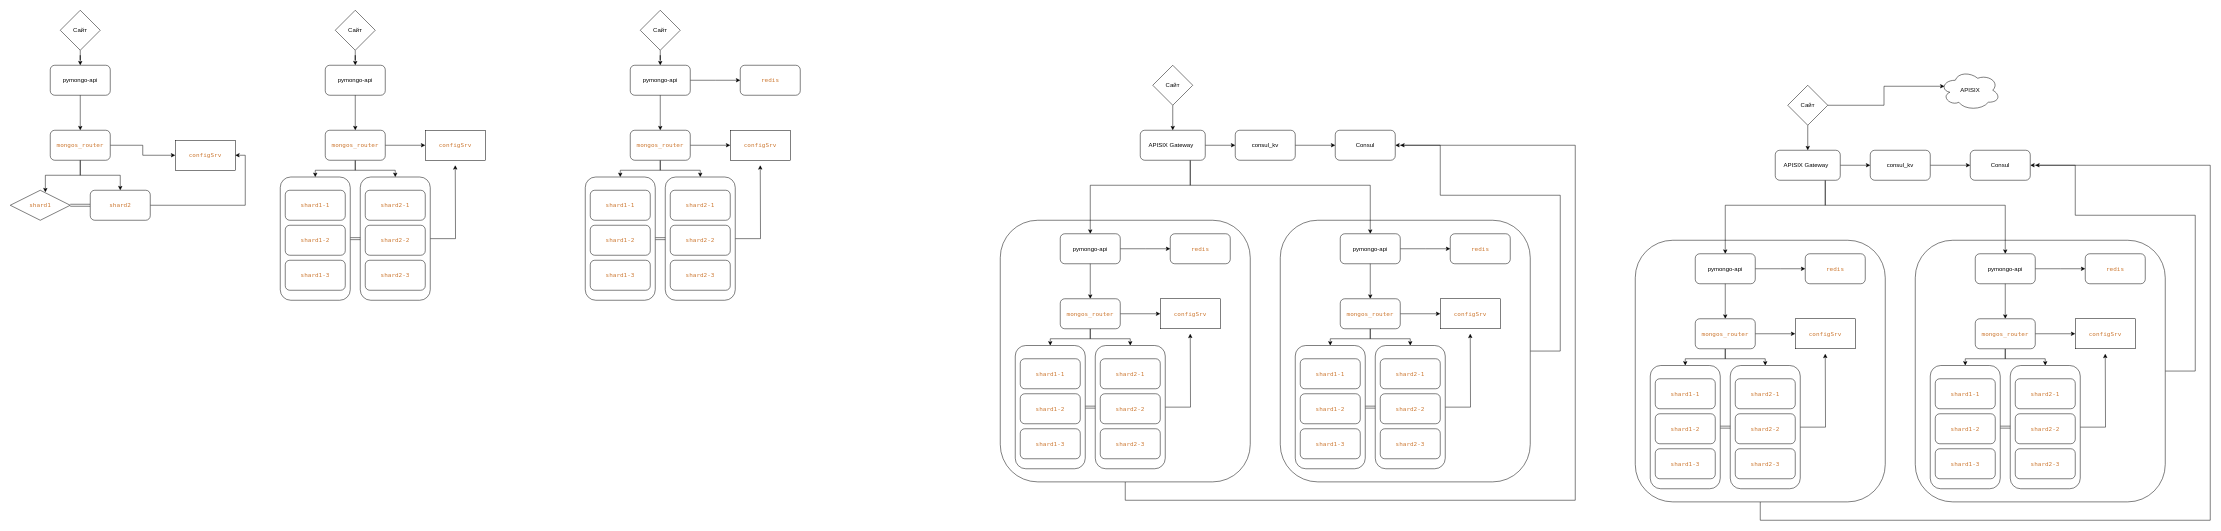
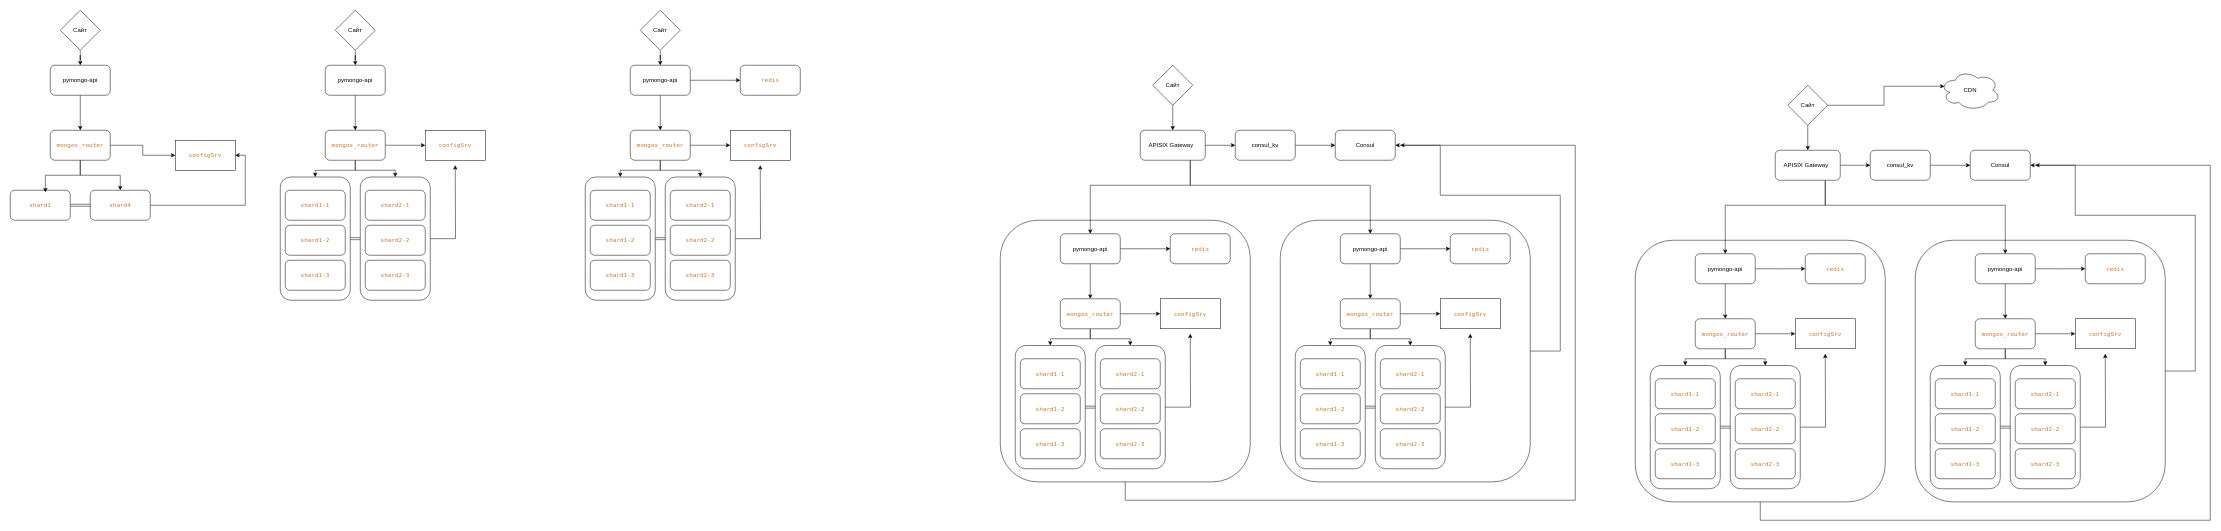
(1970, 90) -> (1970, 90)
(40, 205) -> (40, 205)
(120, 205) -> (120, 205)
